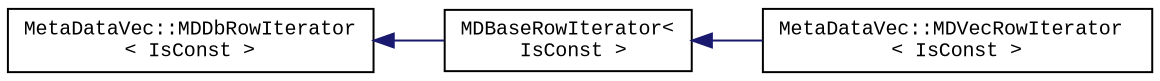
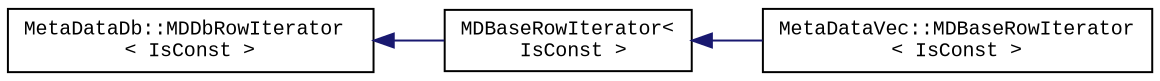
(191, 41) -> (191, 41)
(958, 41) -> (958, 41)
